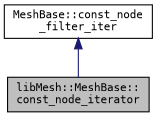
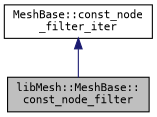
(78, 95) -> (78, 95)
